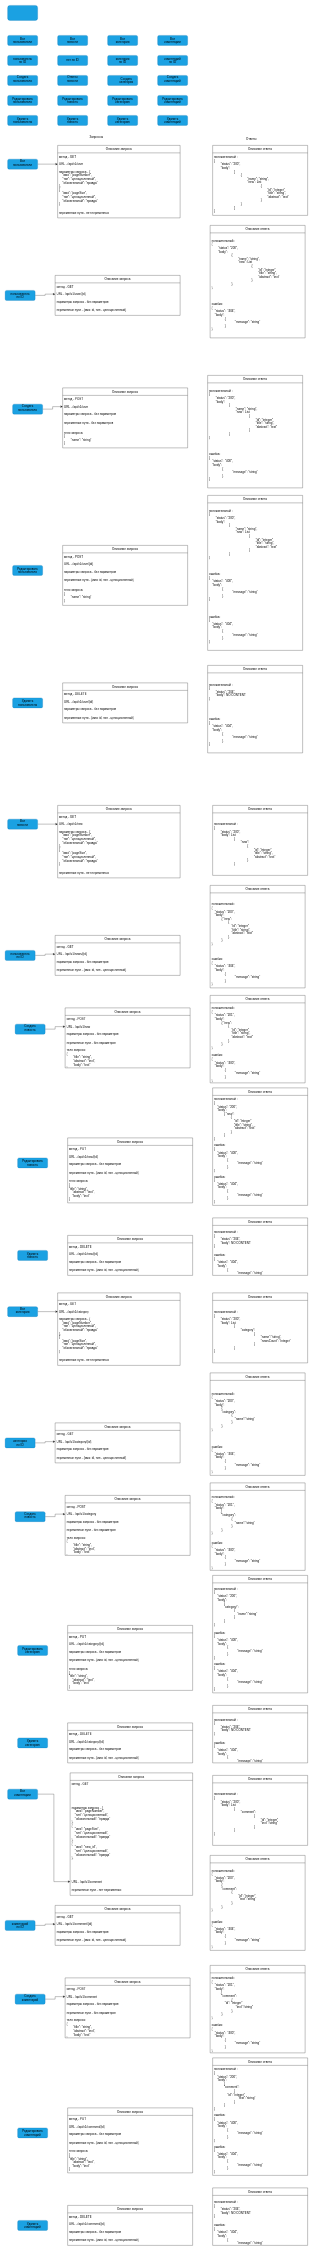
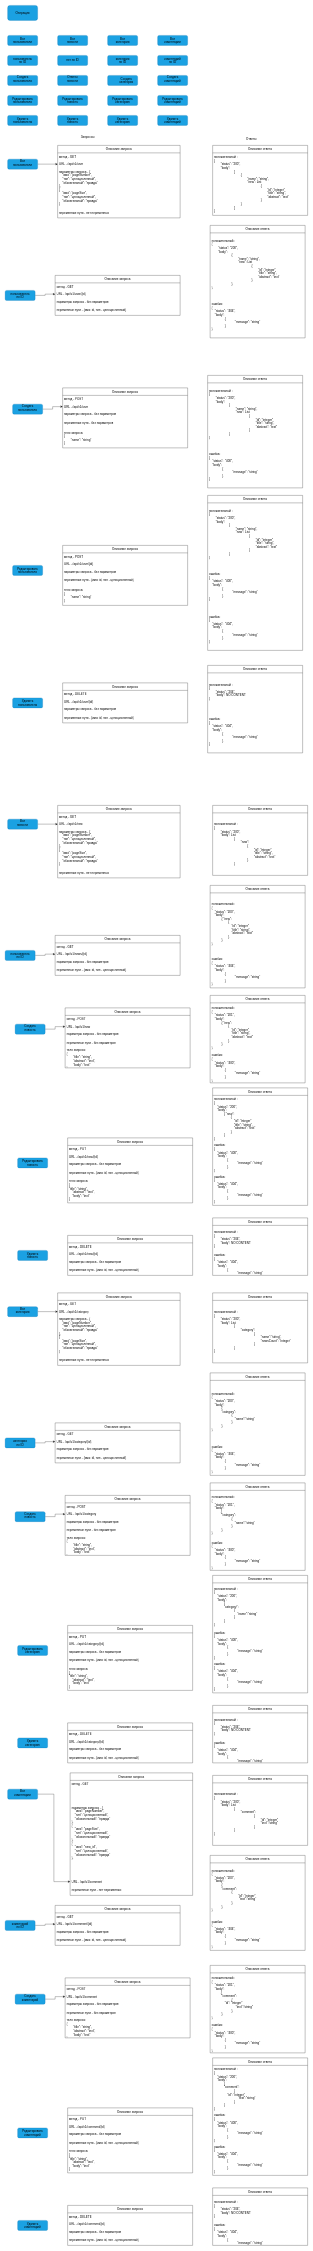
none -> (23, 13)
(96, 136) -> (88, 136)
